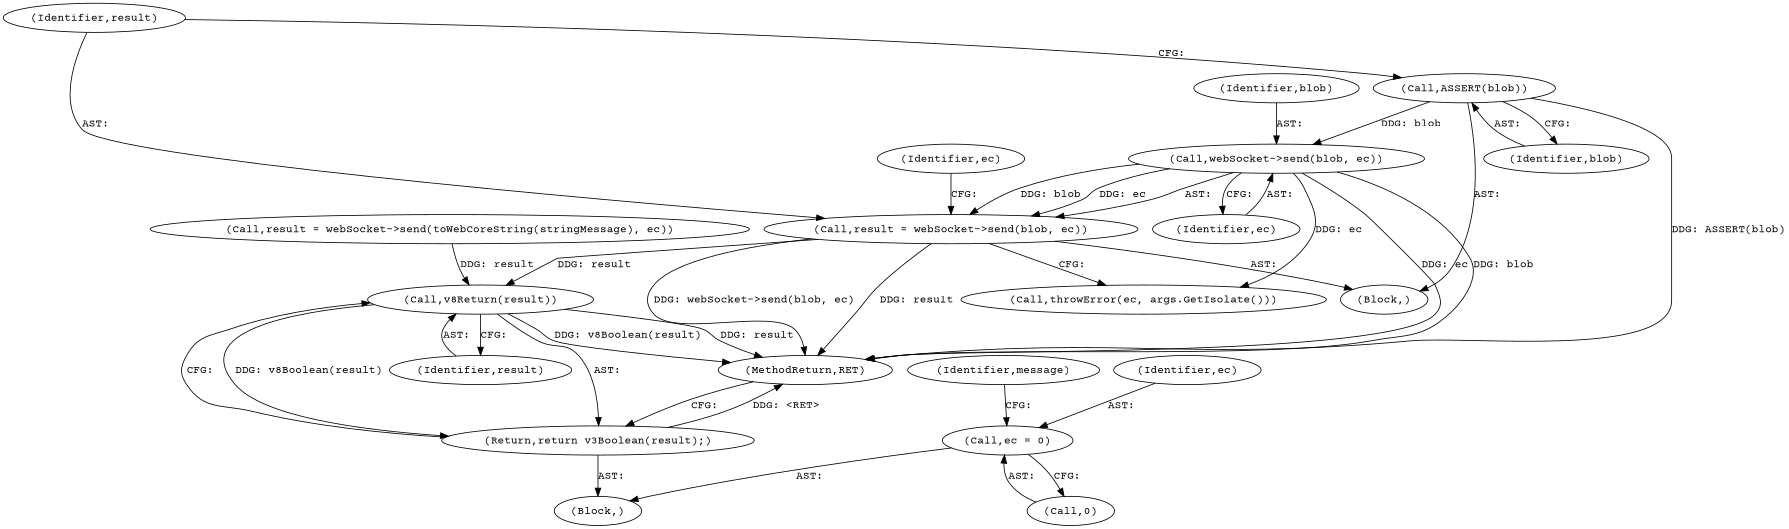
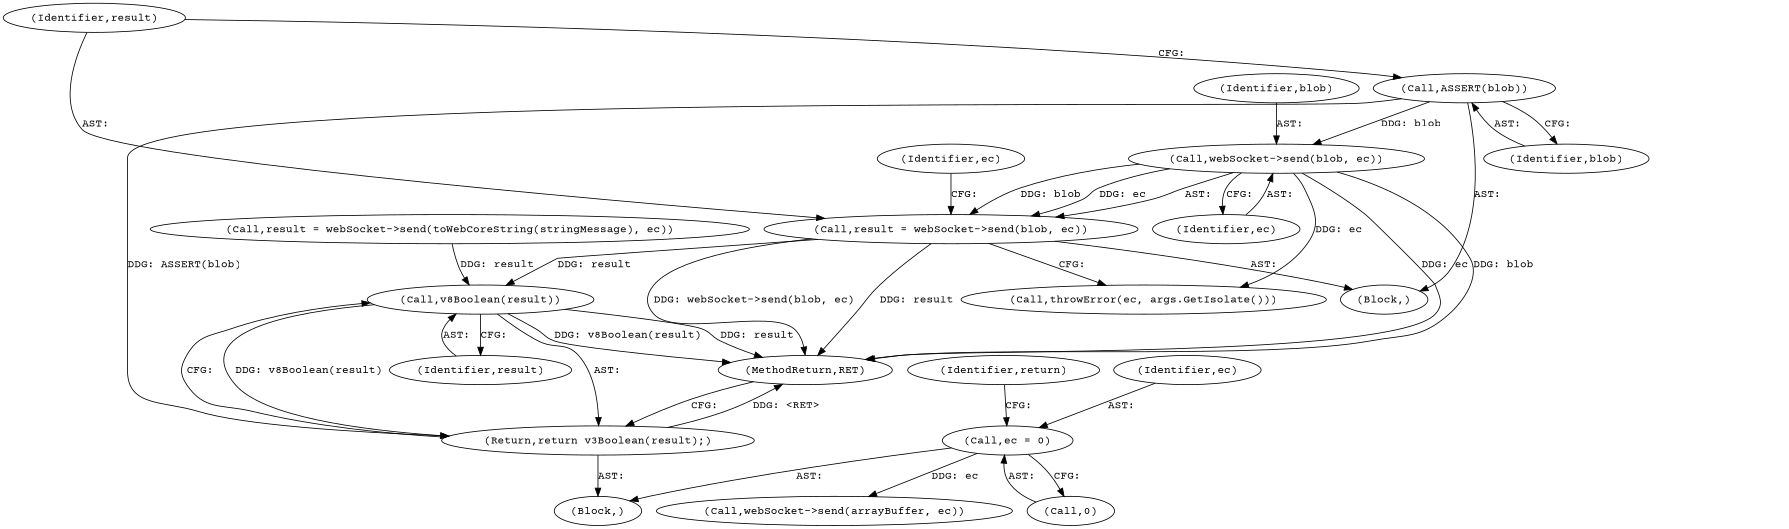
(481, 300) -> (481, 300)
(1431, 340) -> (488, 113)
(1004, 370) -> (1004, 370)
none -> (834, 511)
